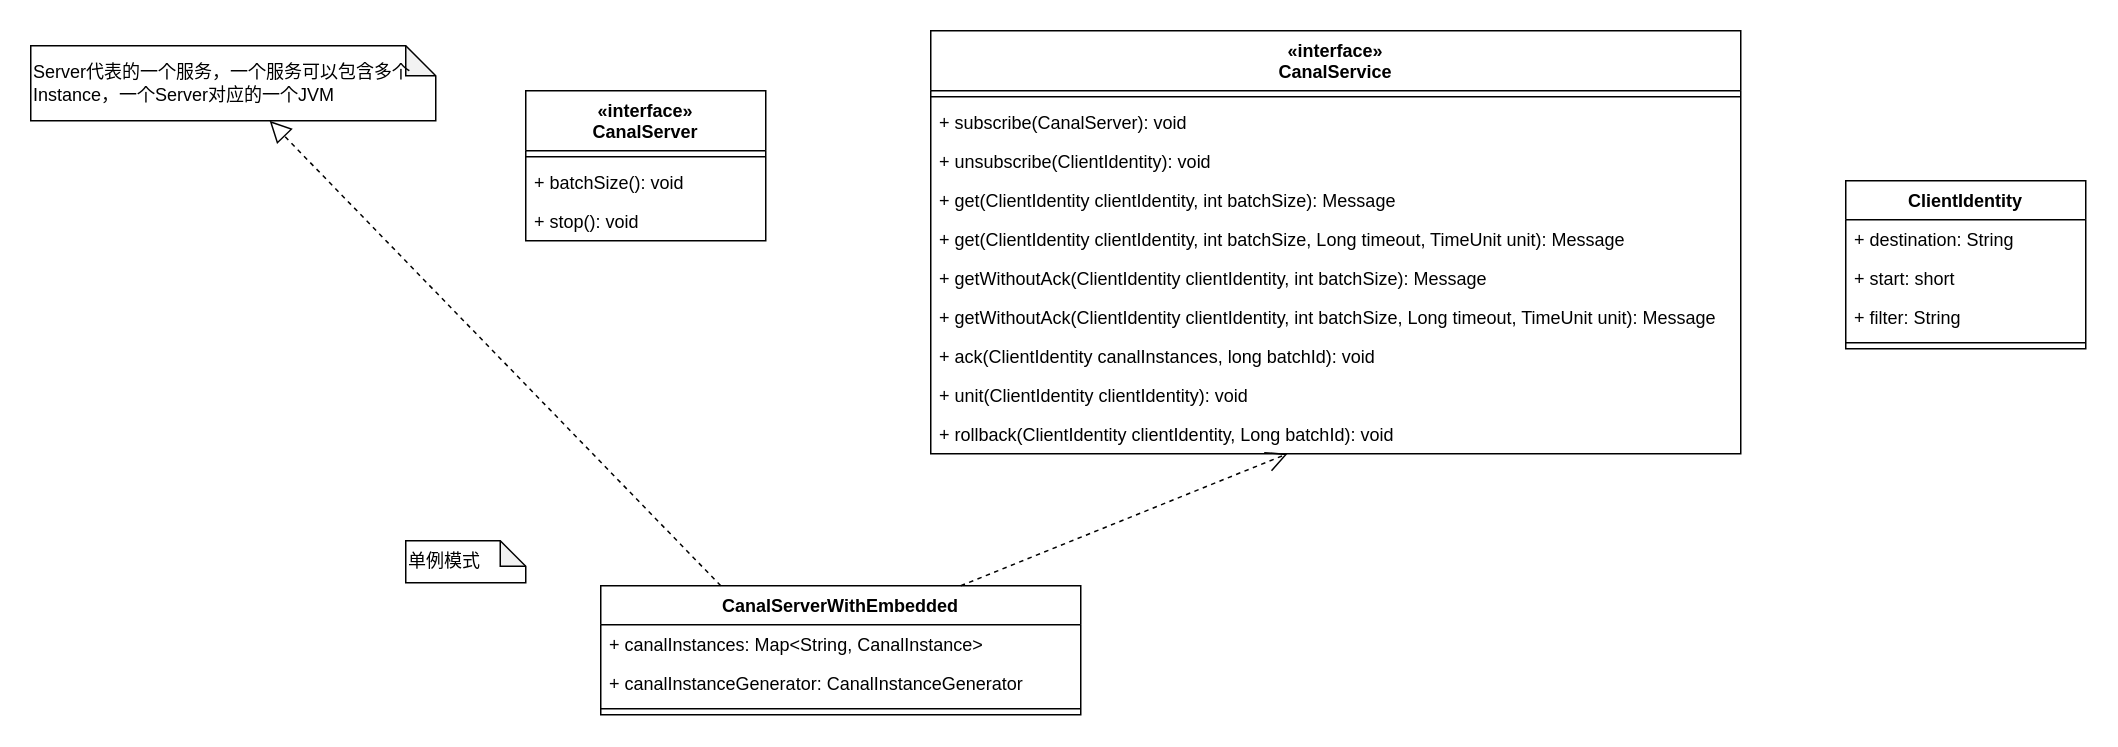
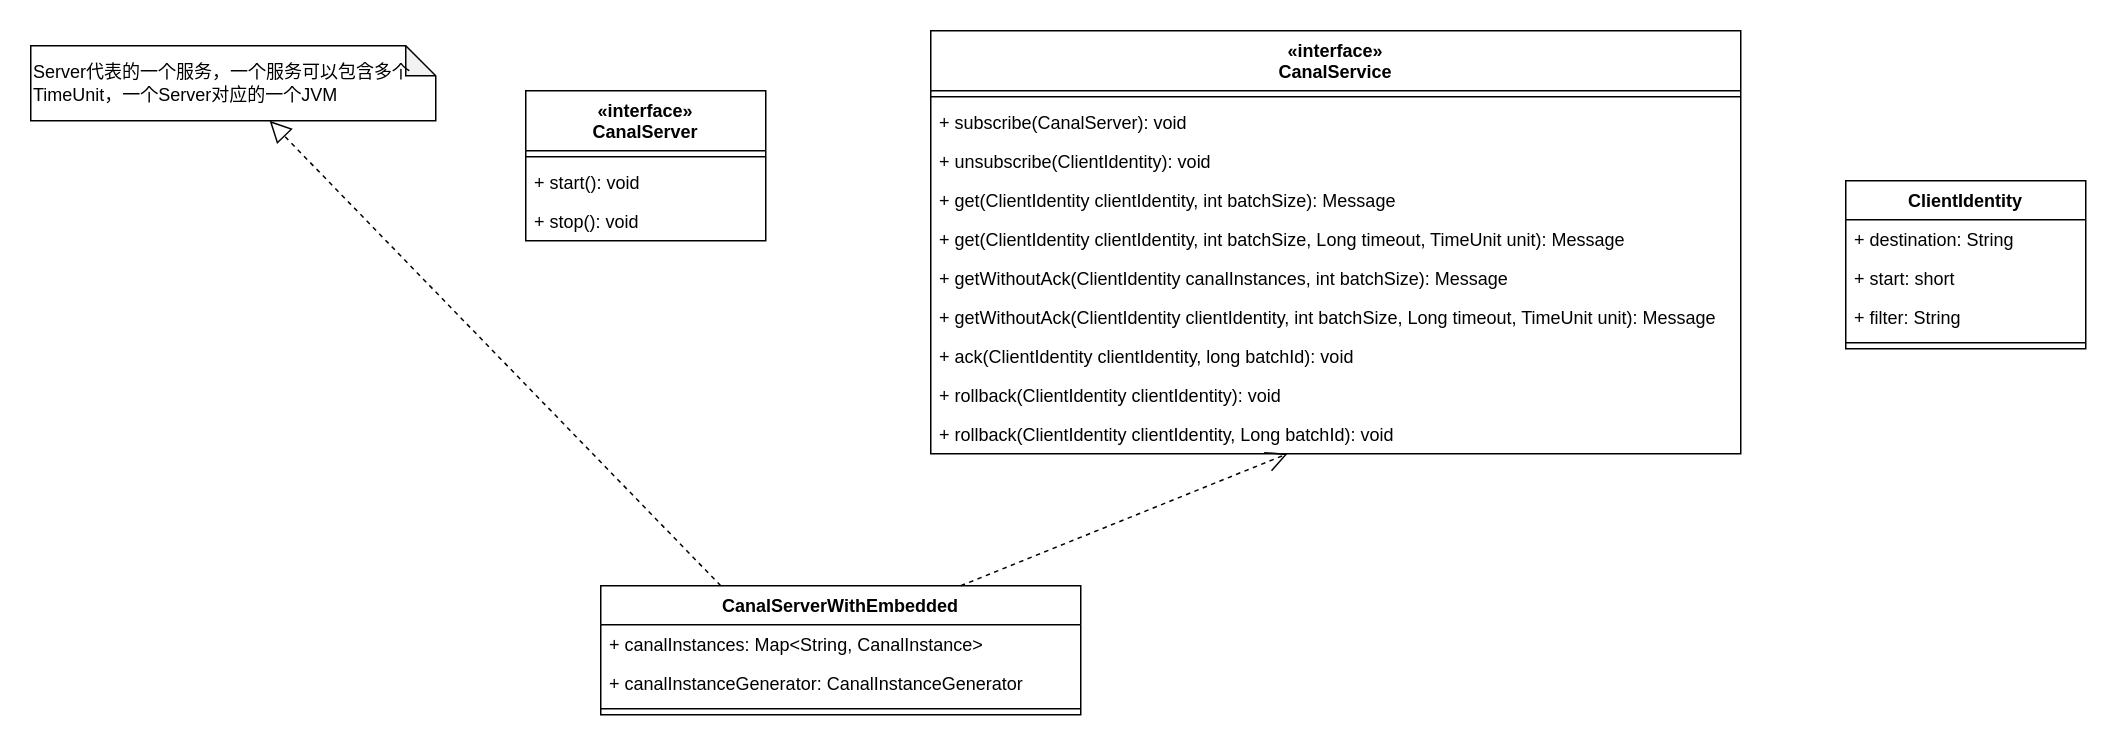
(235, 83) -> (235, 83)
(618, 183) -> (600, 183)
(1254, 279) -> (1259, 279)
(1191, 357) -> (1186, 357)
(1128, 396) -> (1145, 396)
(466, 562) -> none
